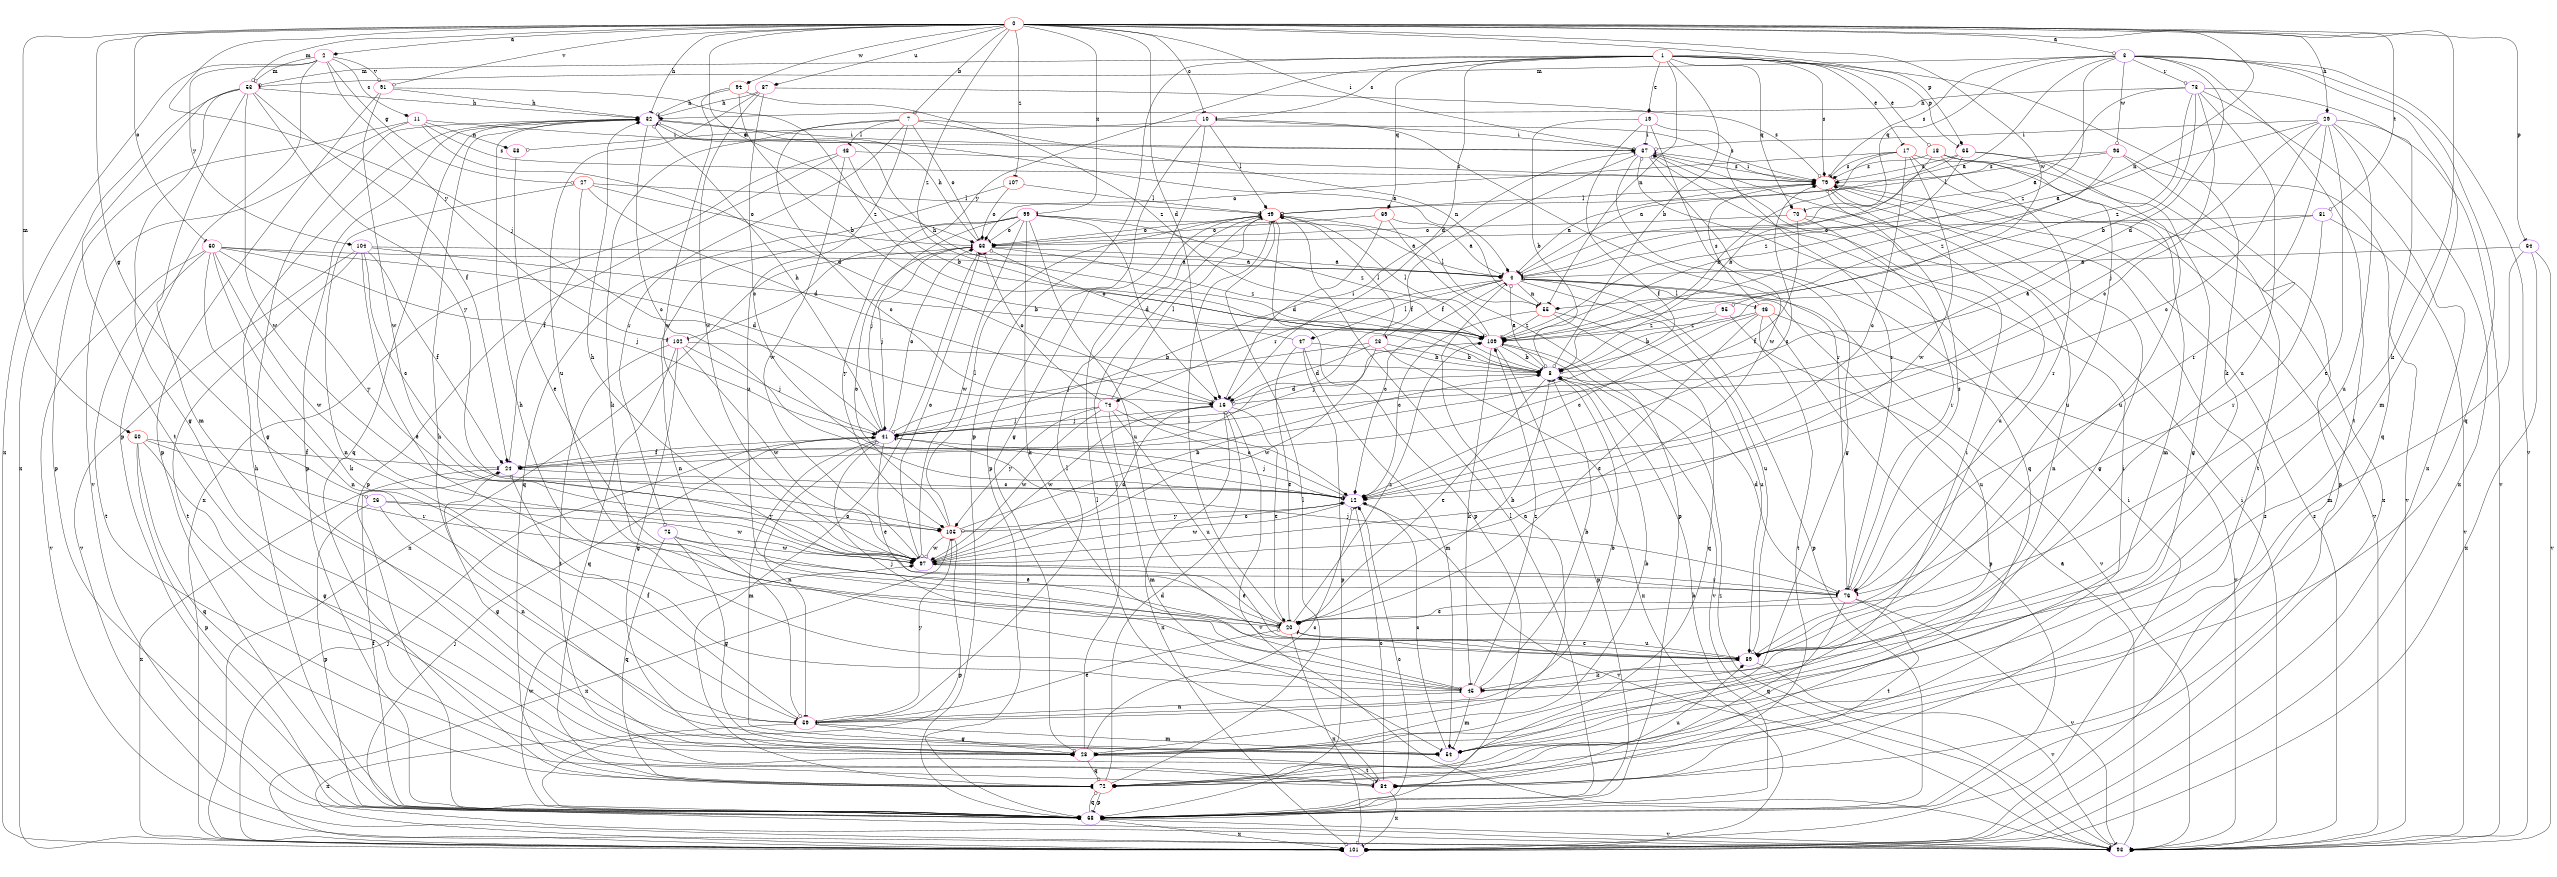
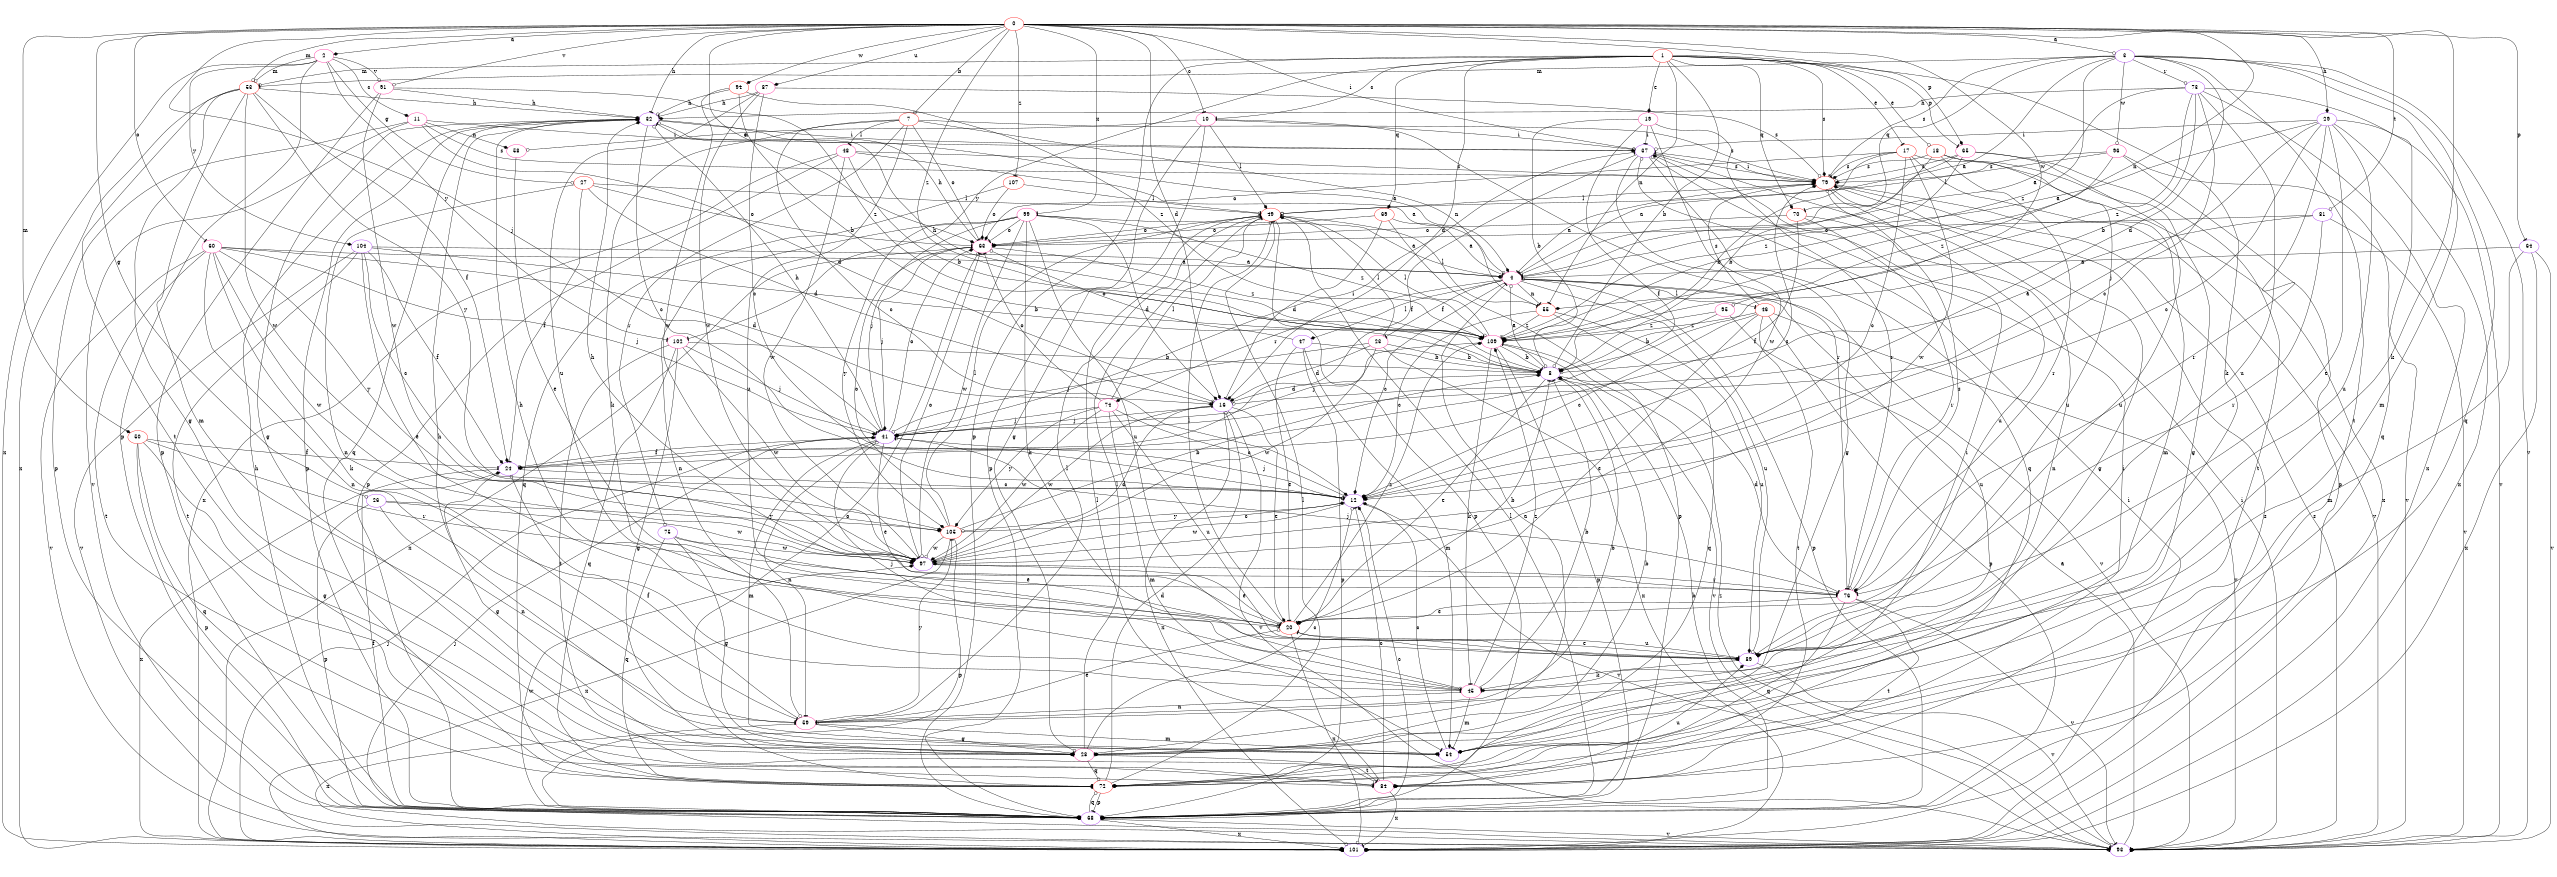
(249, 88) -> (249, 88)
(1246, 259) -> (1206, 204)
